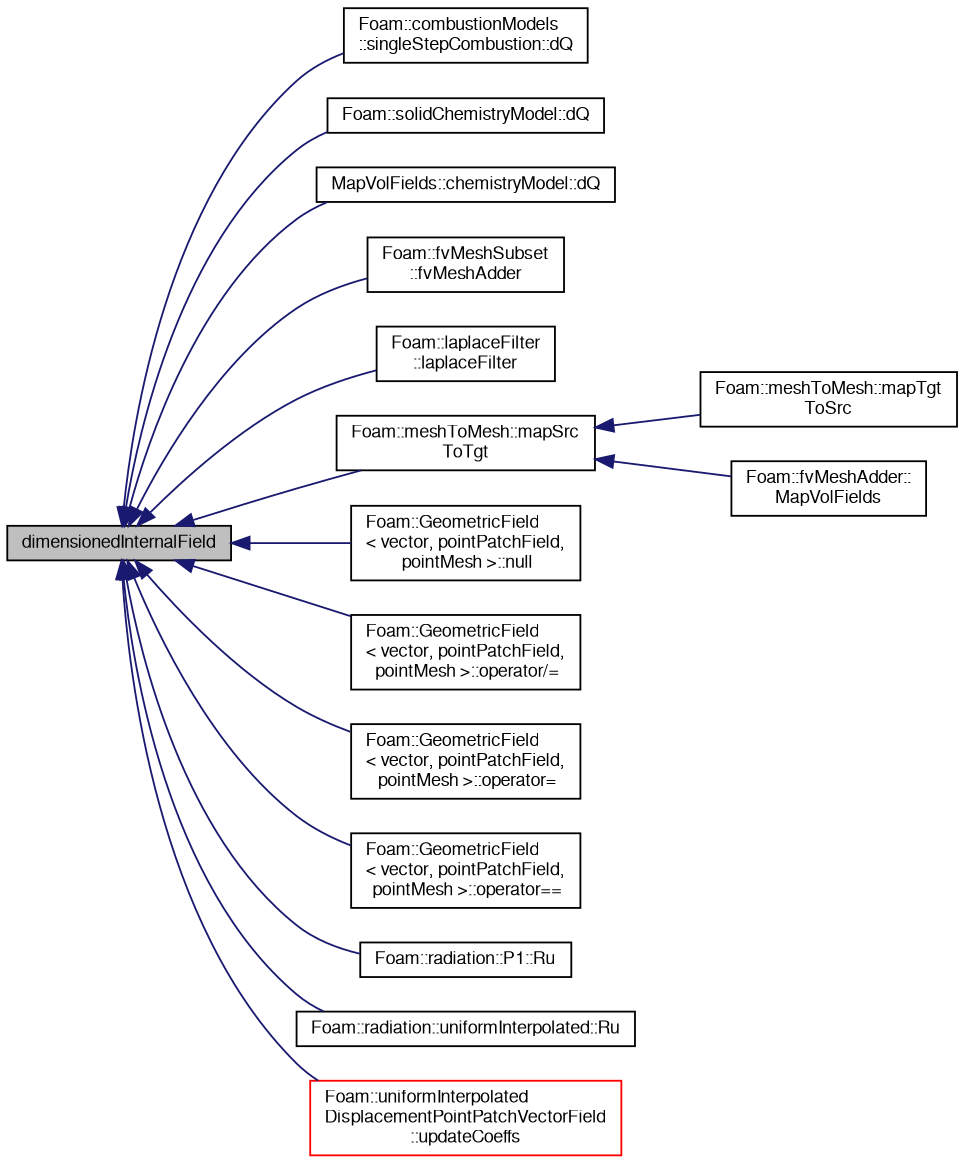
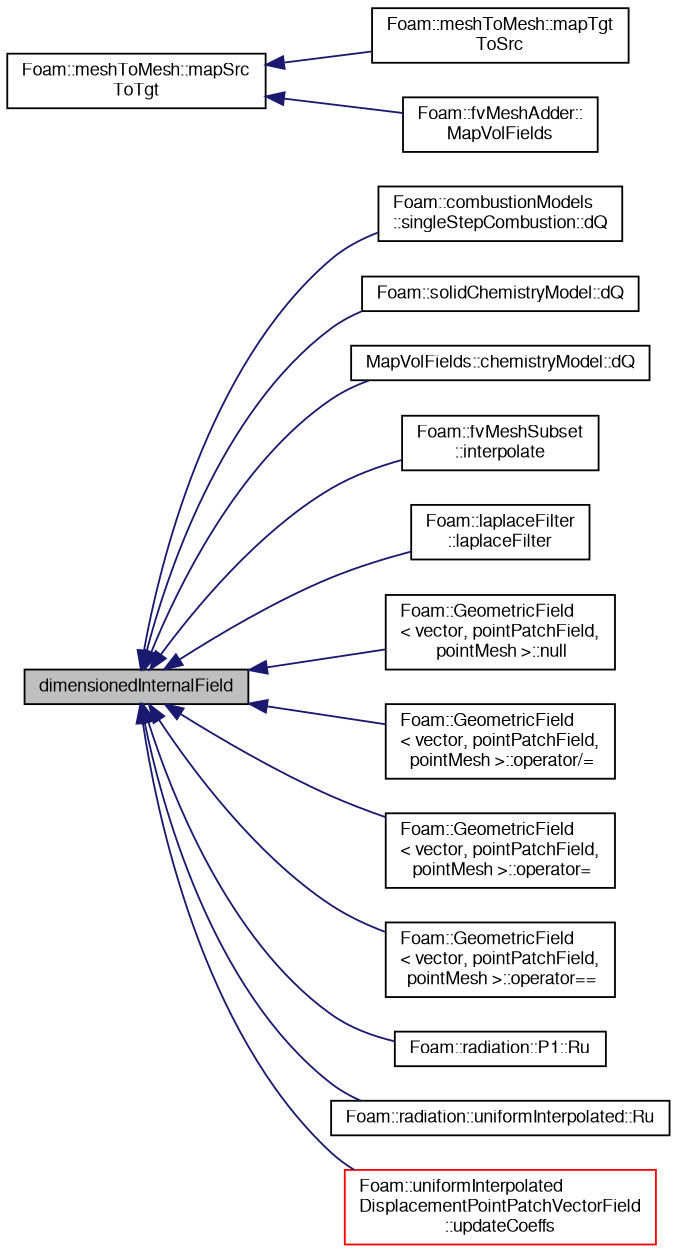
(466, 265) -> (500, 443)
(277, 494) -> none
